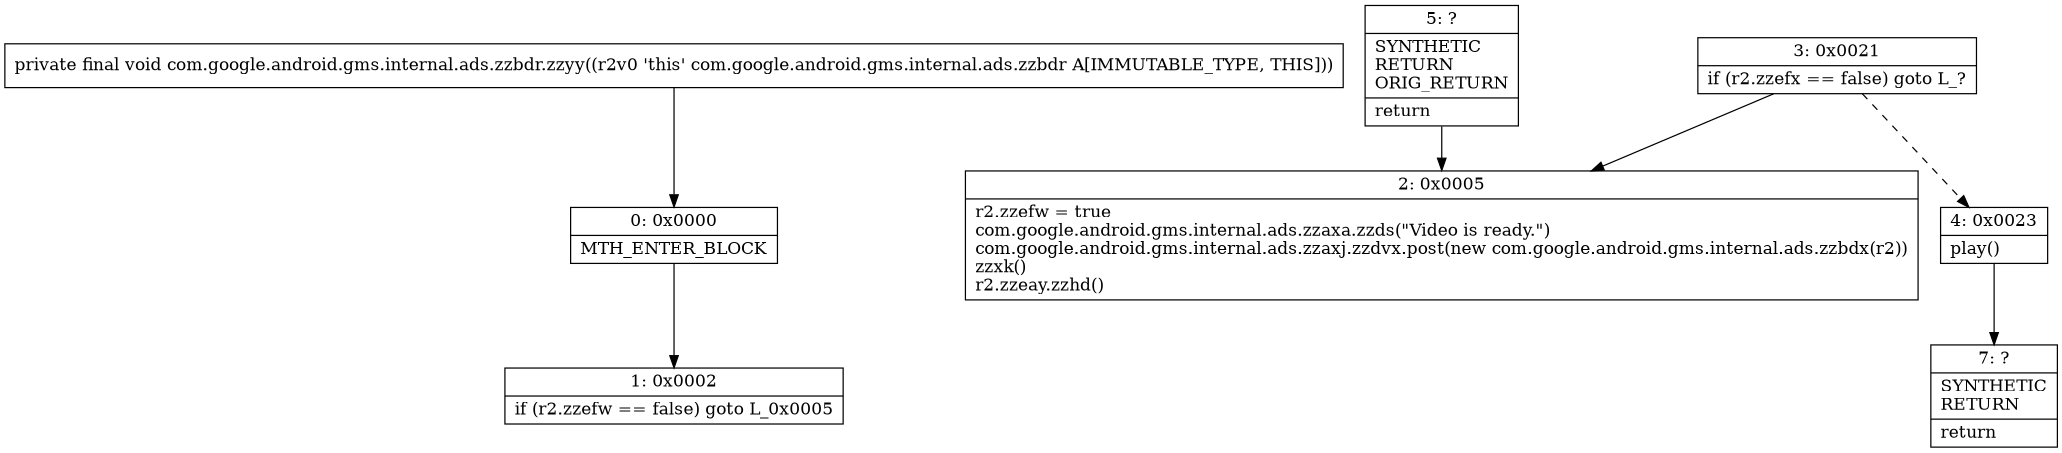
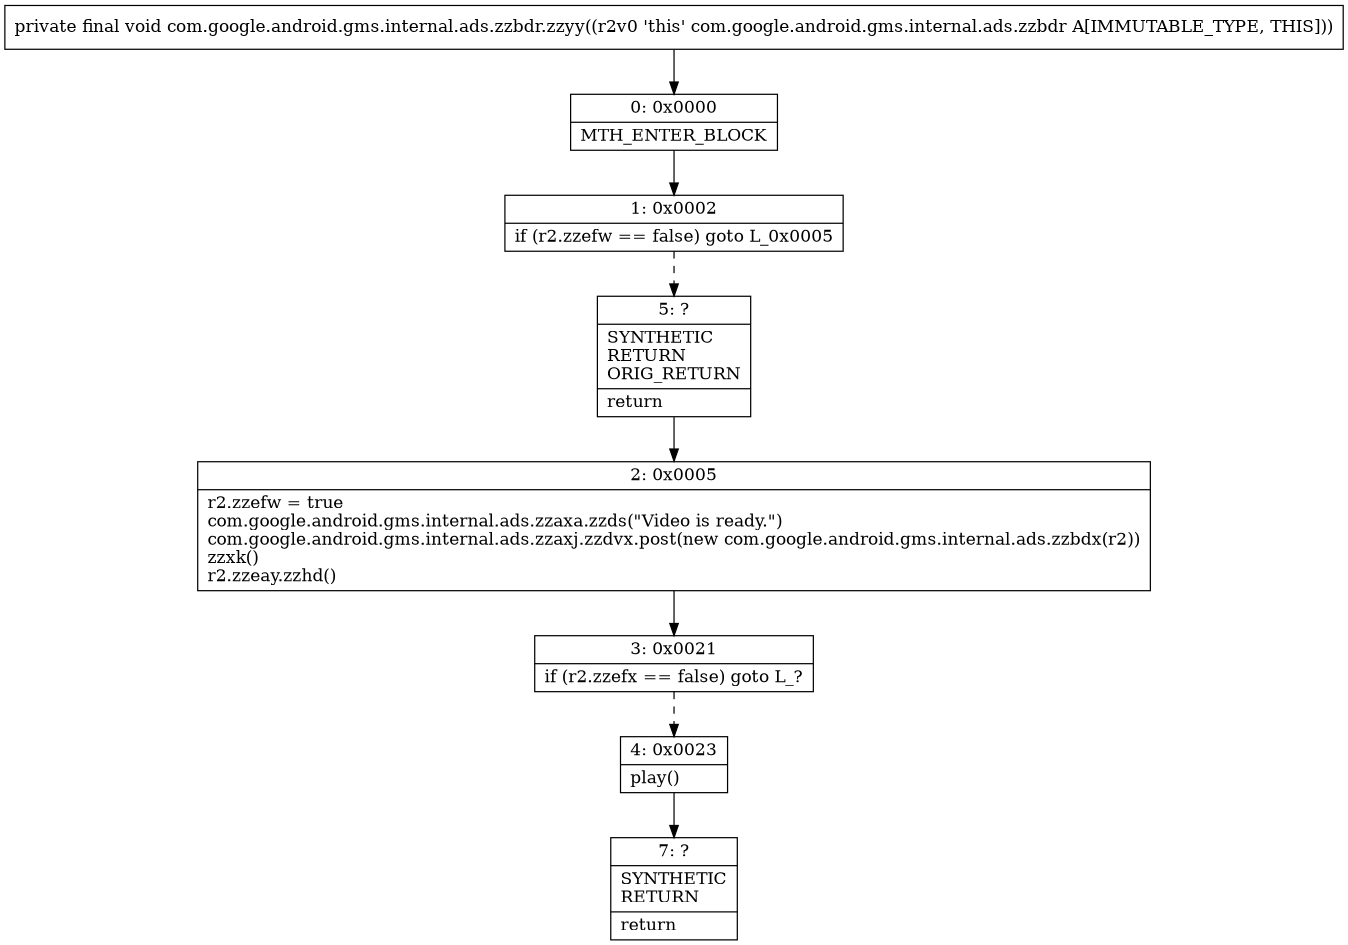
(1688, 130) -> (674, 607)
none -> (674, 268)
